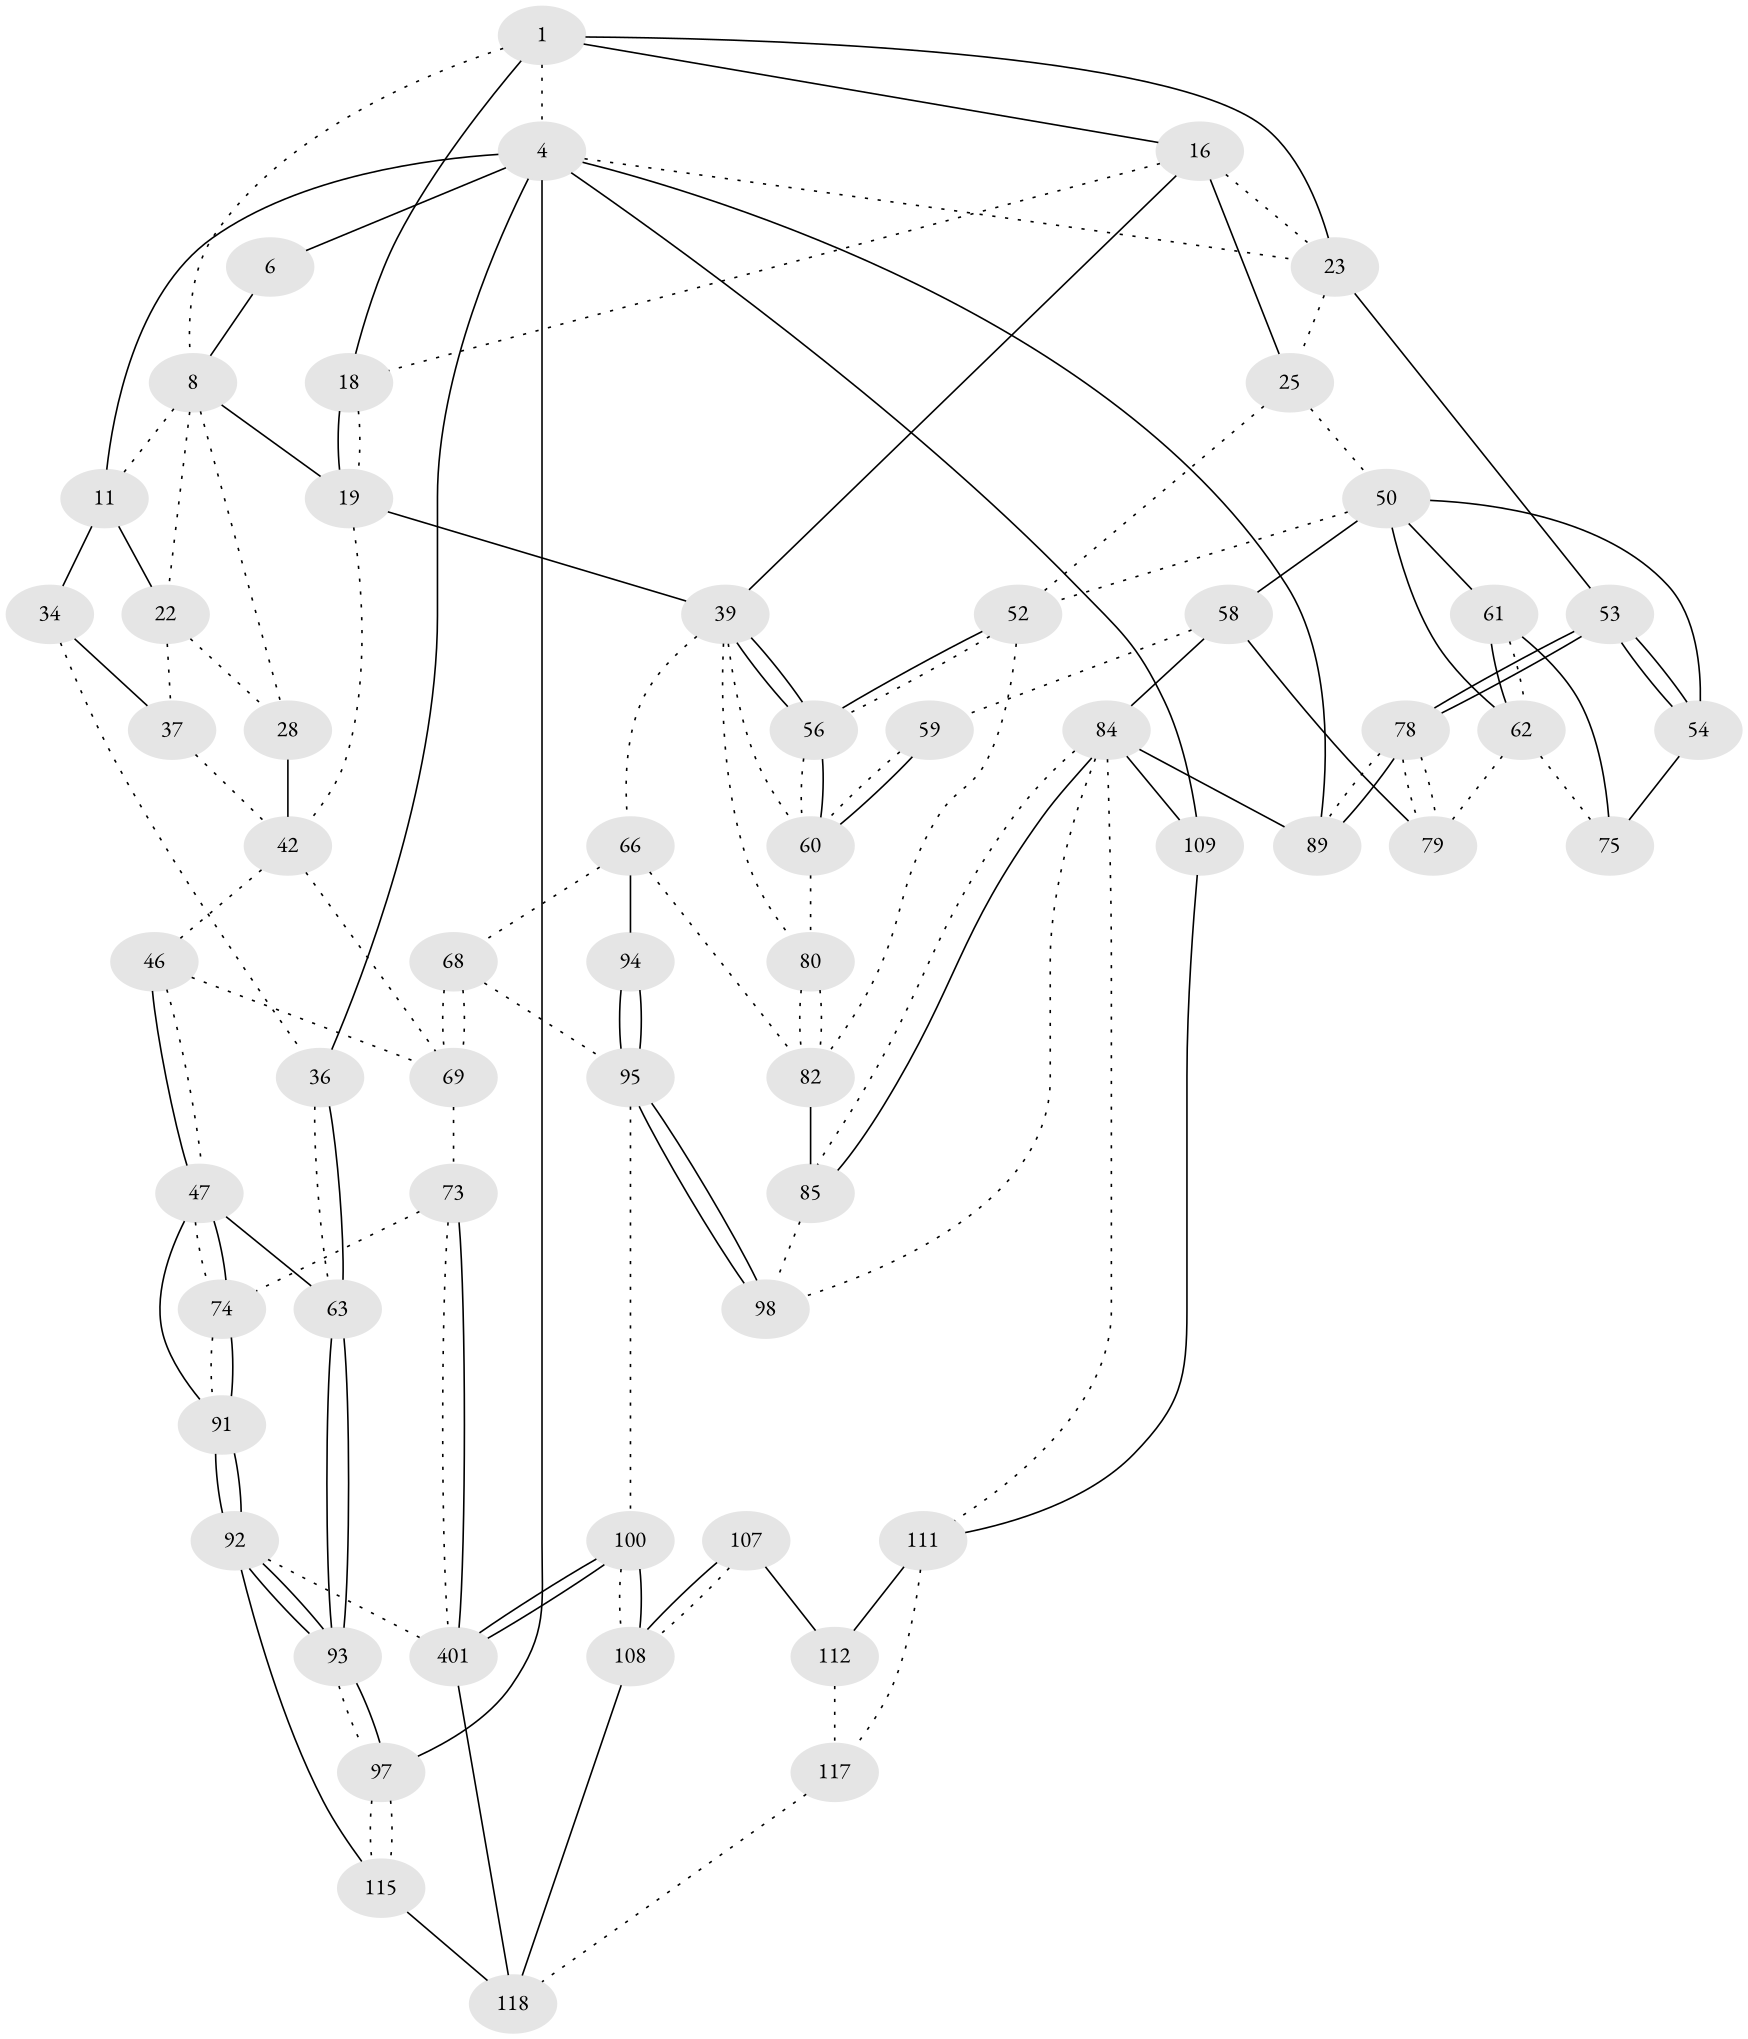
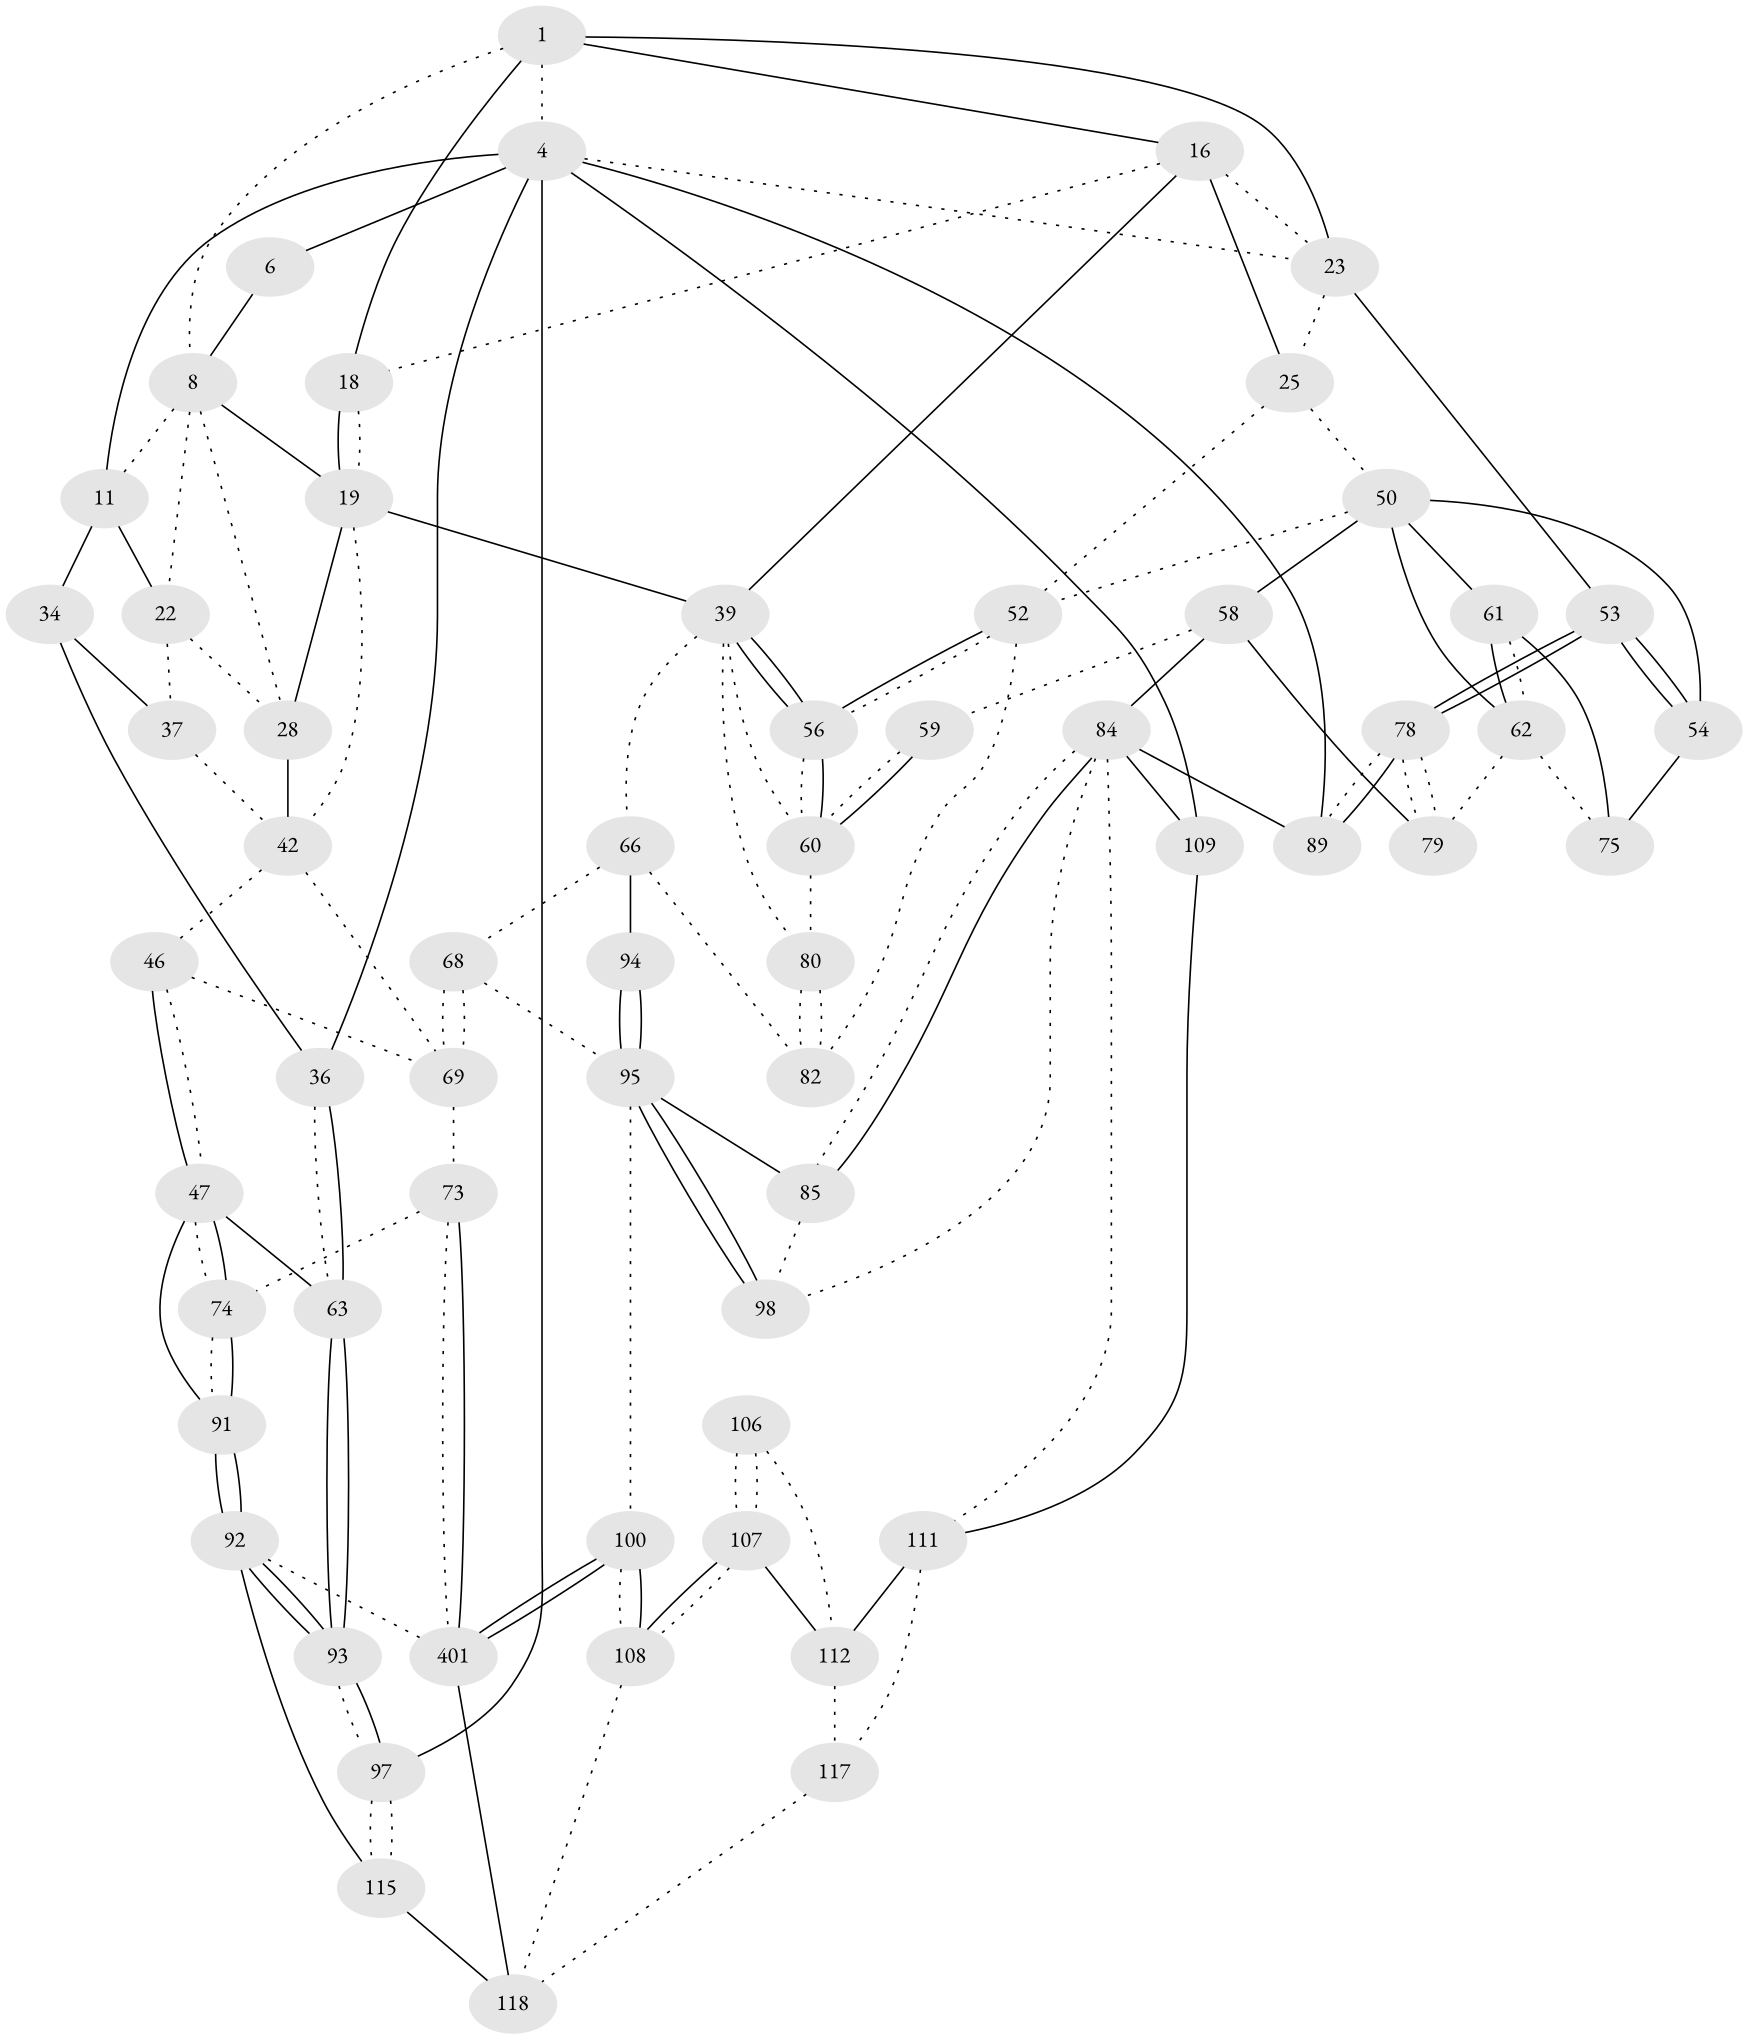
none -> (318, 614)
(169, 853) -> (169, 853)
(811, 1136) -> (720, 1135)
none -> (746, 1425)
(572, 1830) -> (572, 1830)
